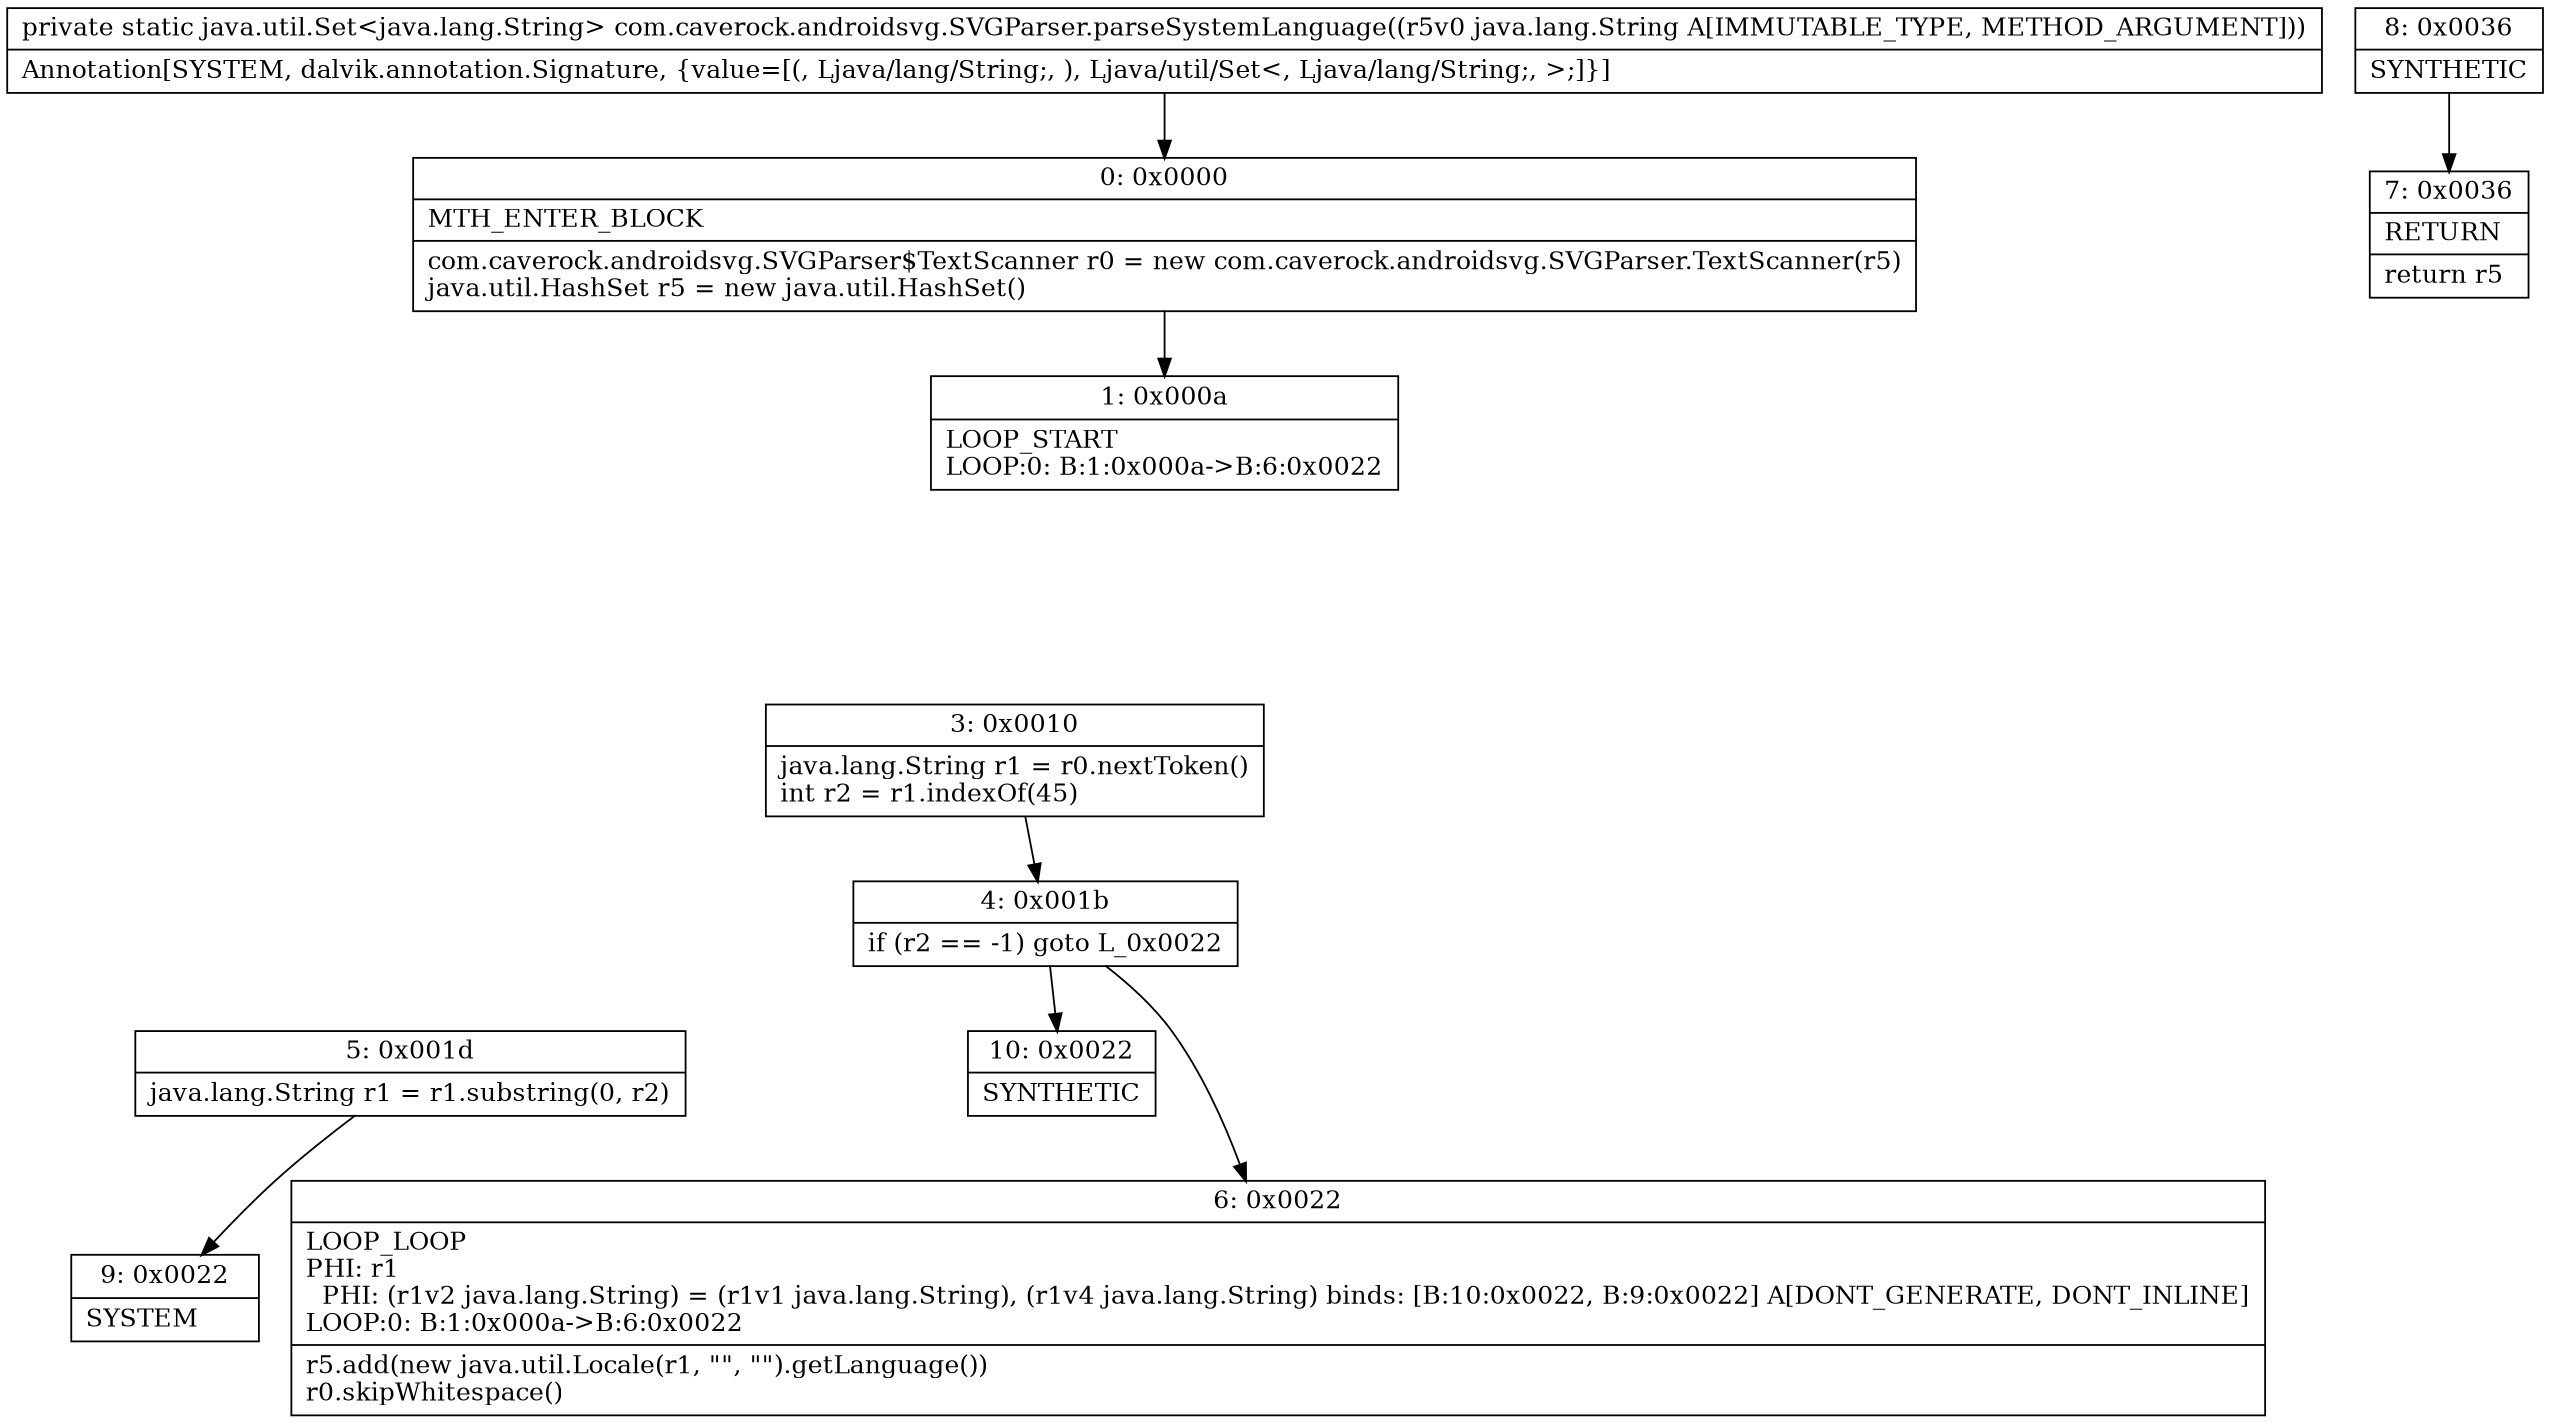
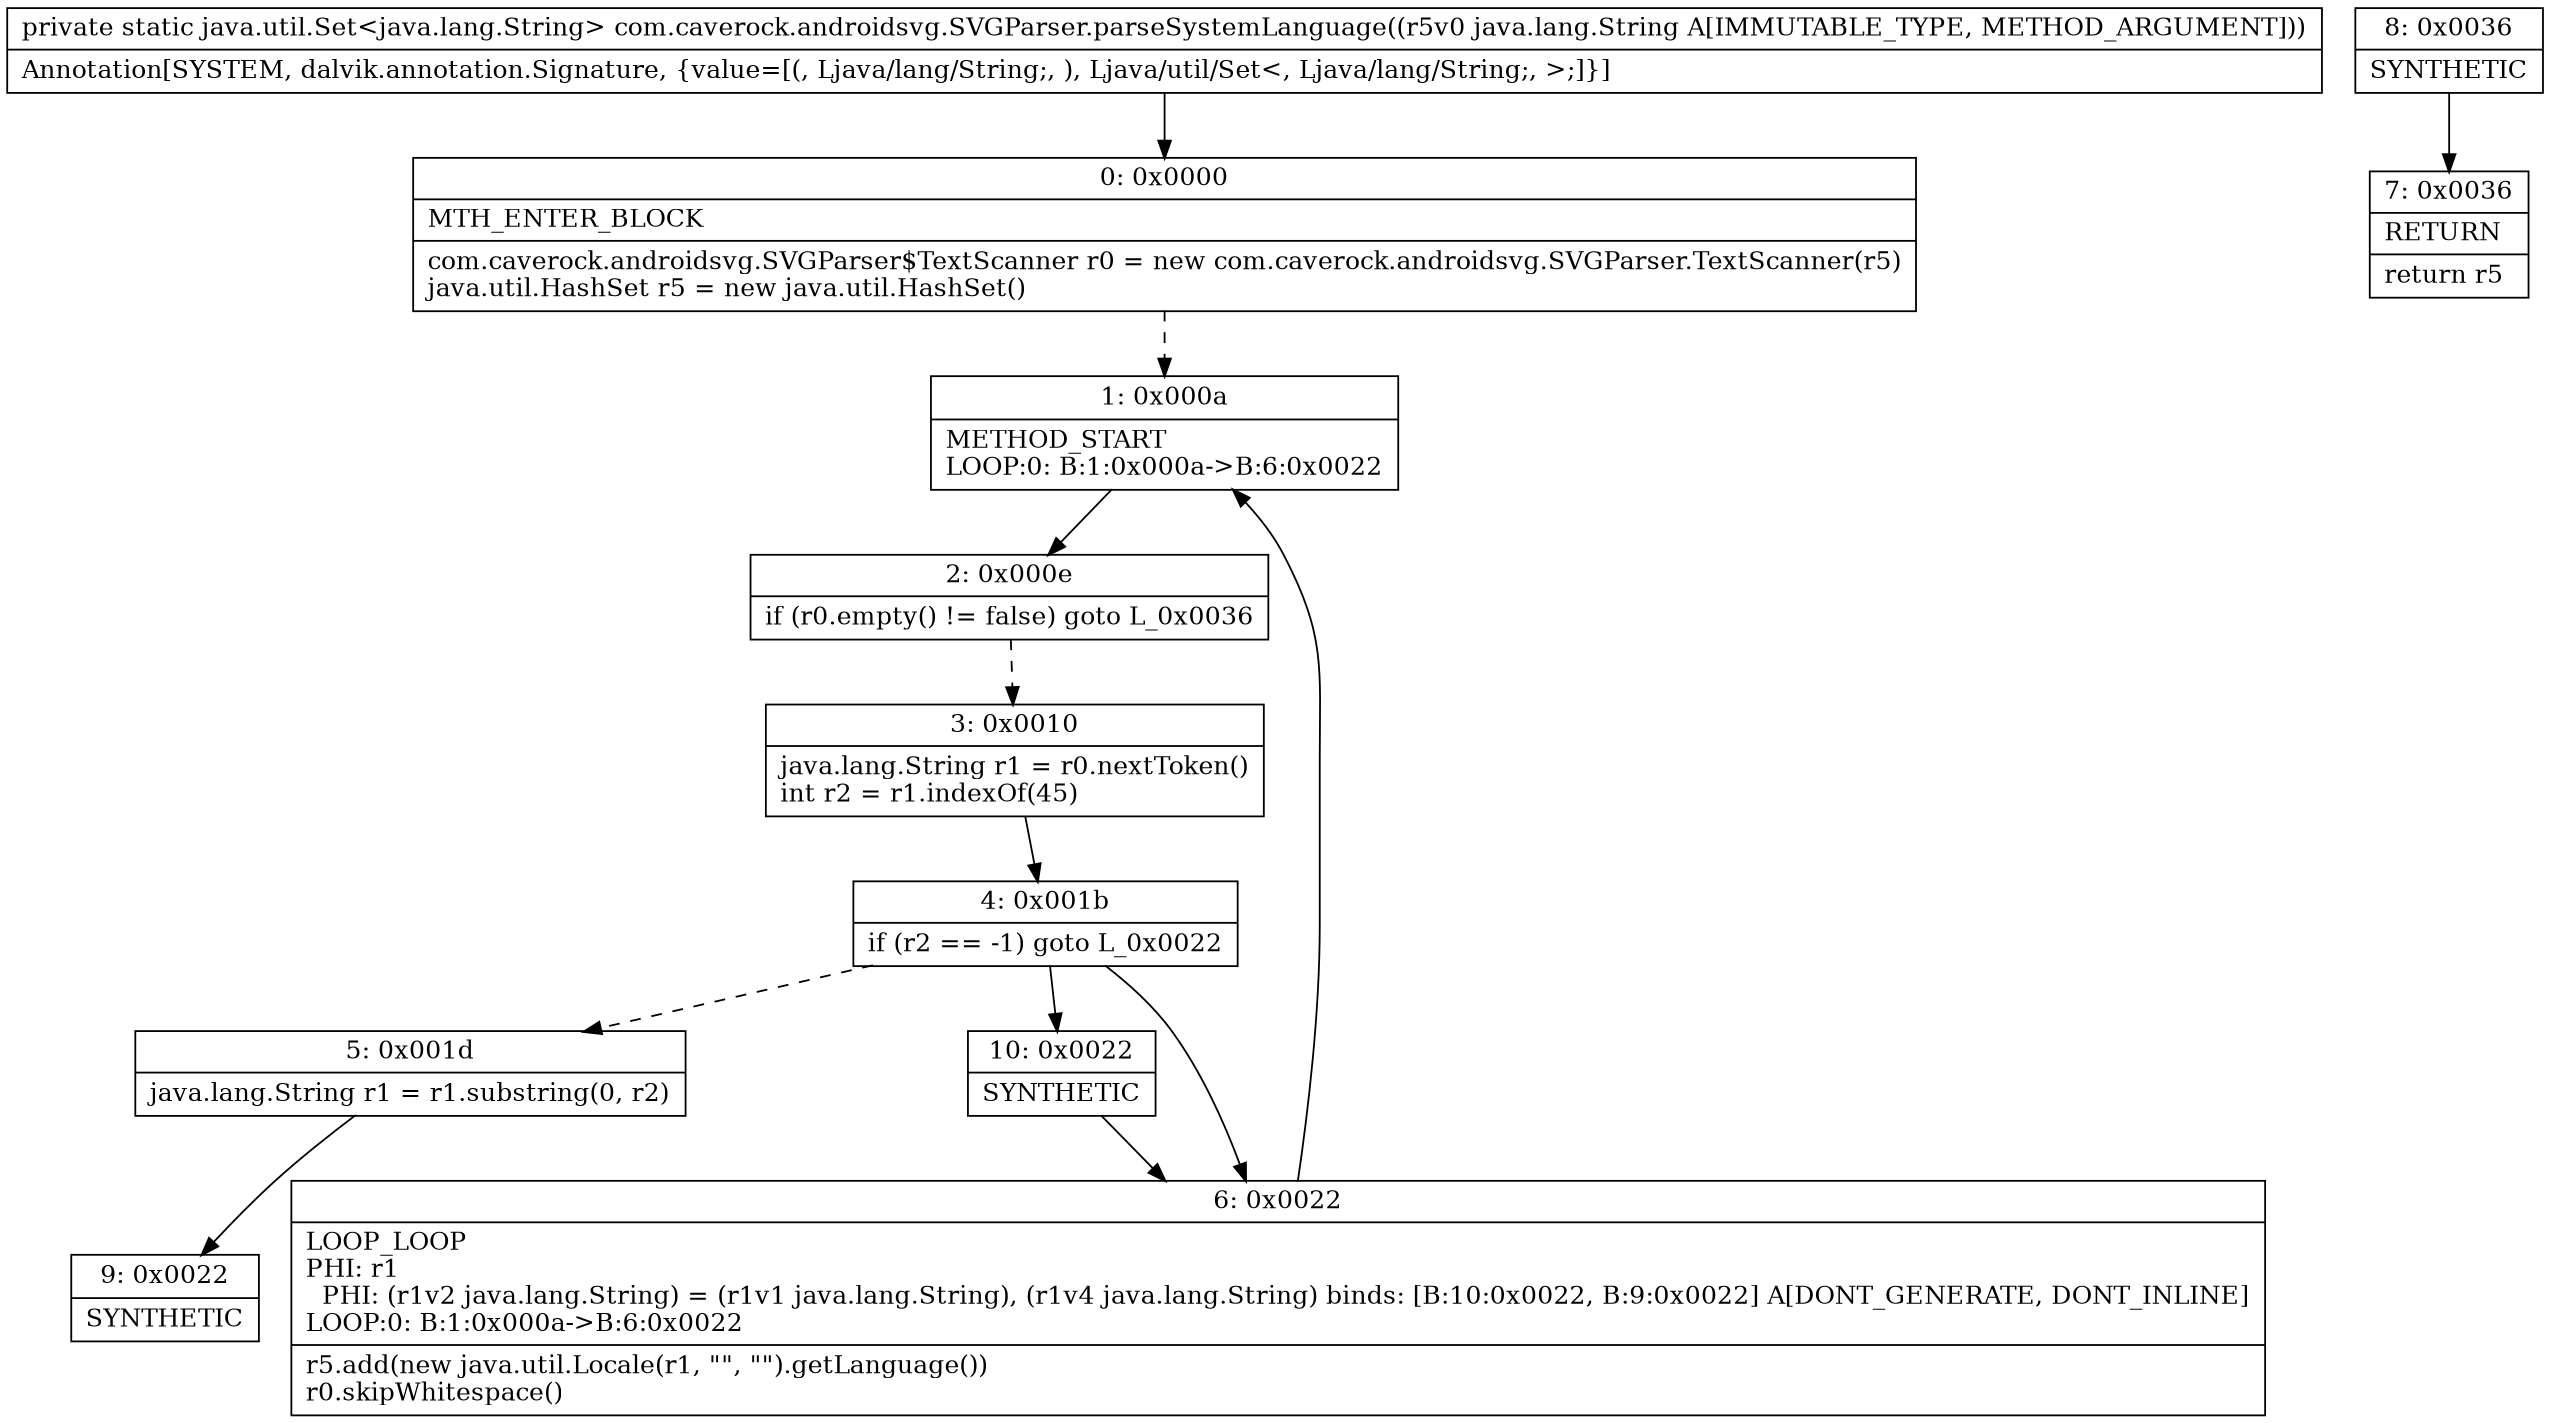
(1165, 334) -> (1165, 334)
(1032, 440) -> (1056, 440)
none -> (1009, 597)
none -> (1320, 833)
none -> (737, 997)
none -> (1127, 1142)
(143, 1319) -> (165, 1319)
